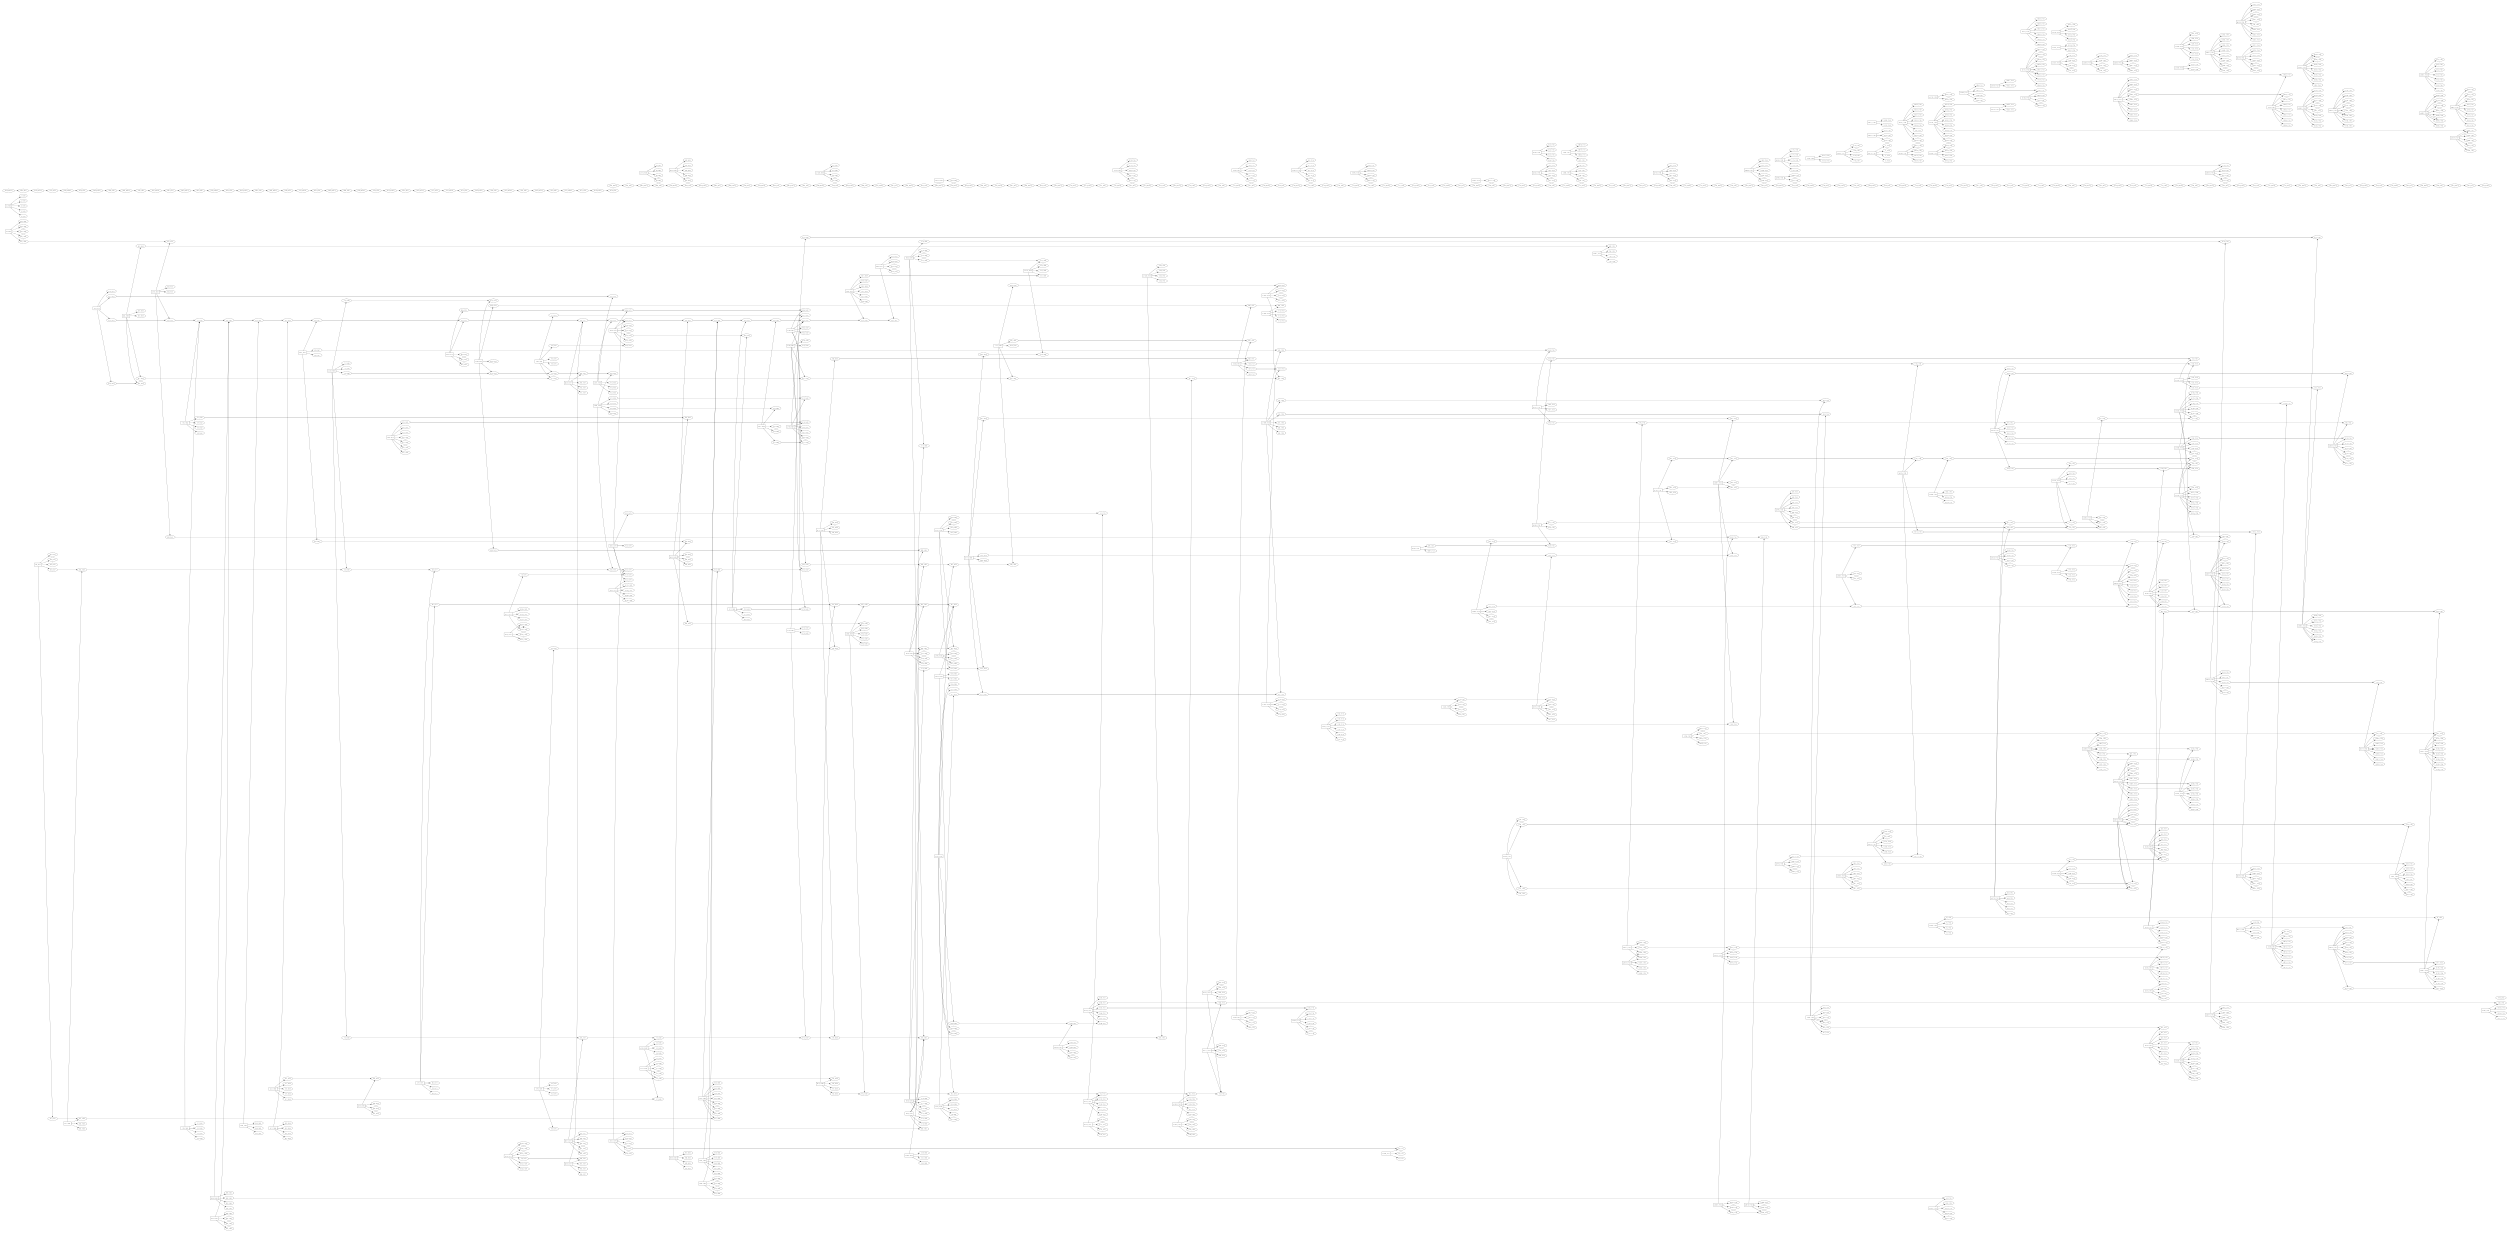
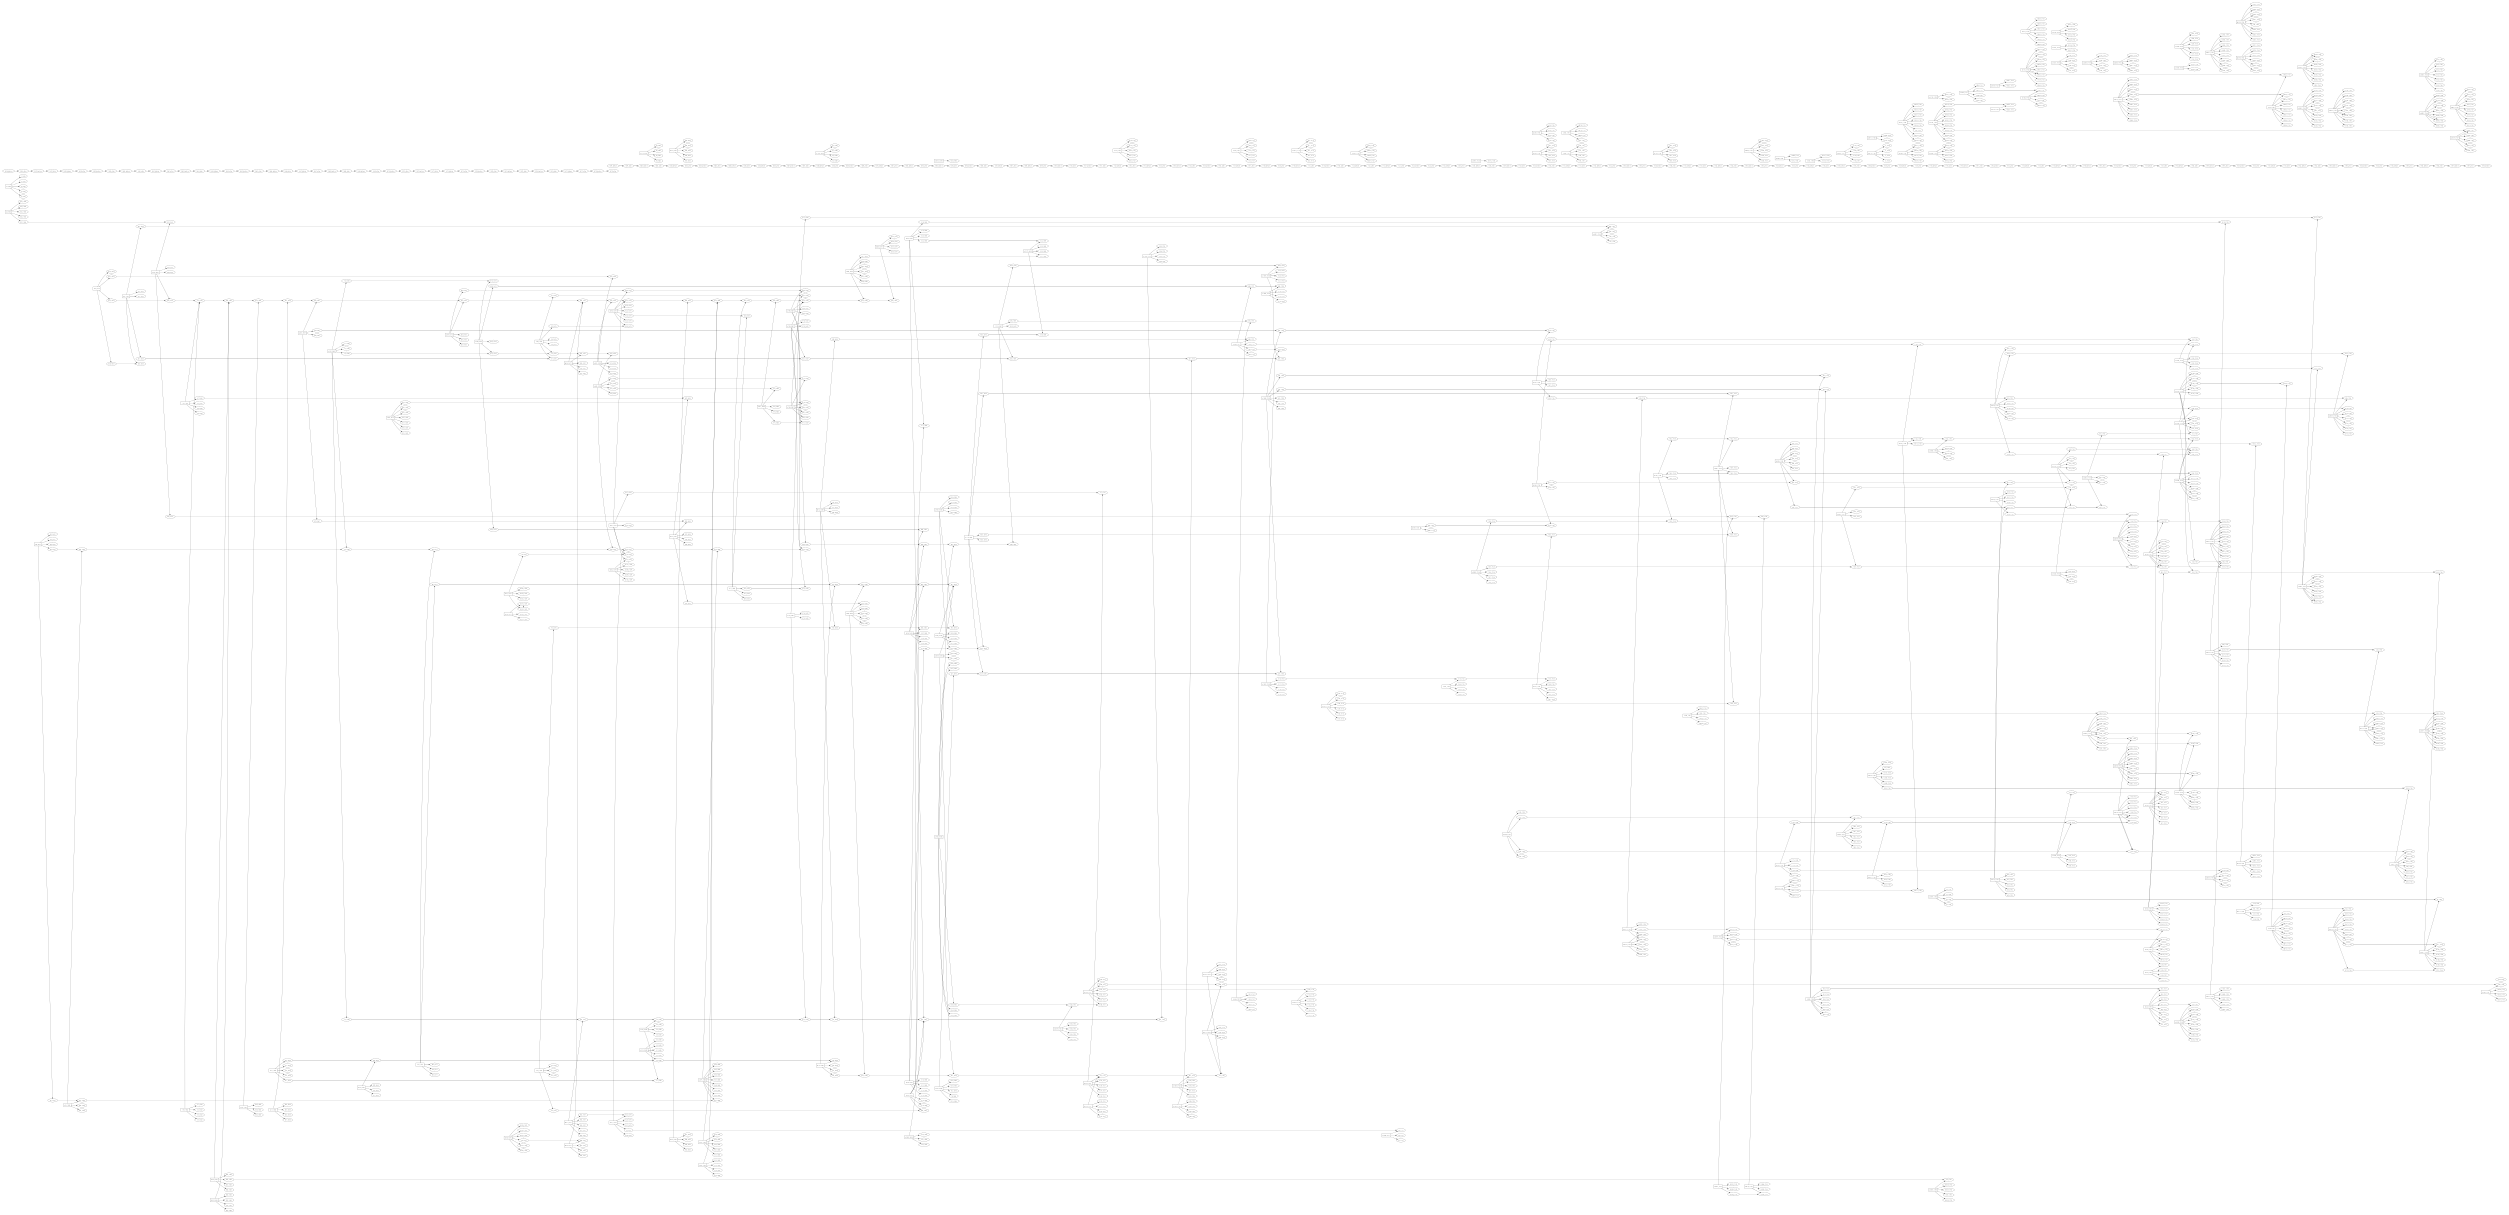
(2195, 789) -> none
none -> (1887, 822)
